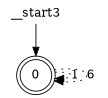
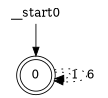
(36, 14) -> (36, 14)
